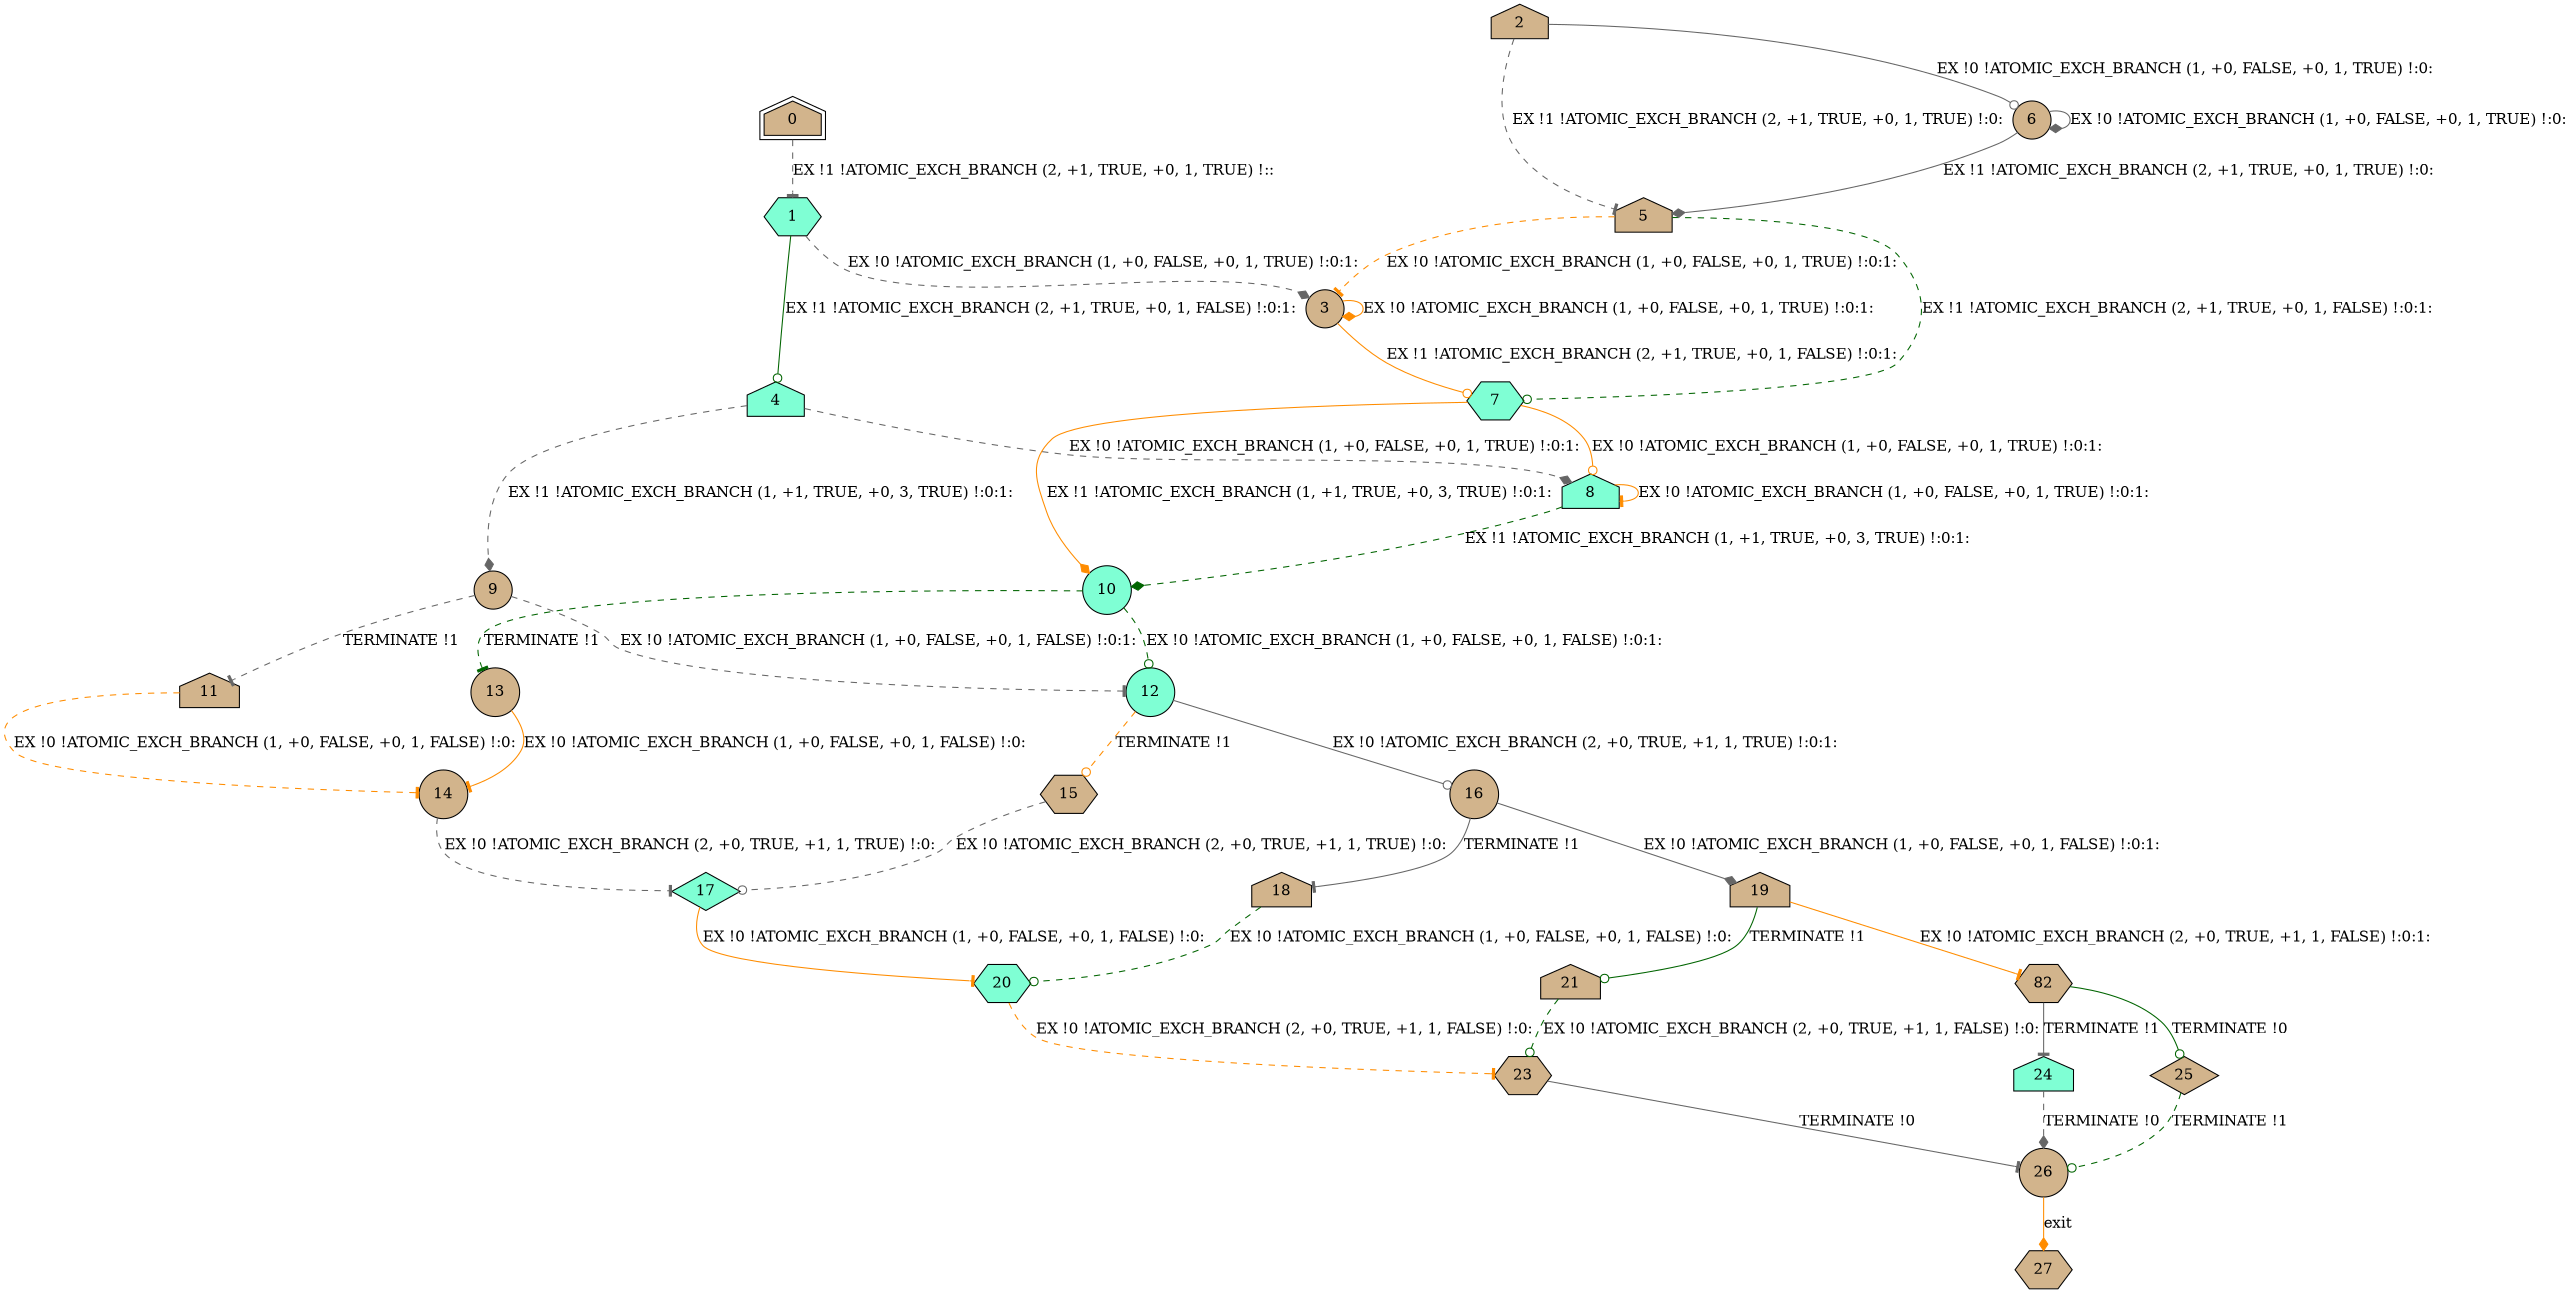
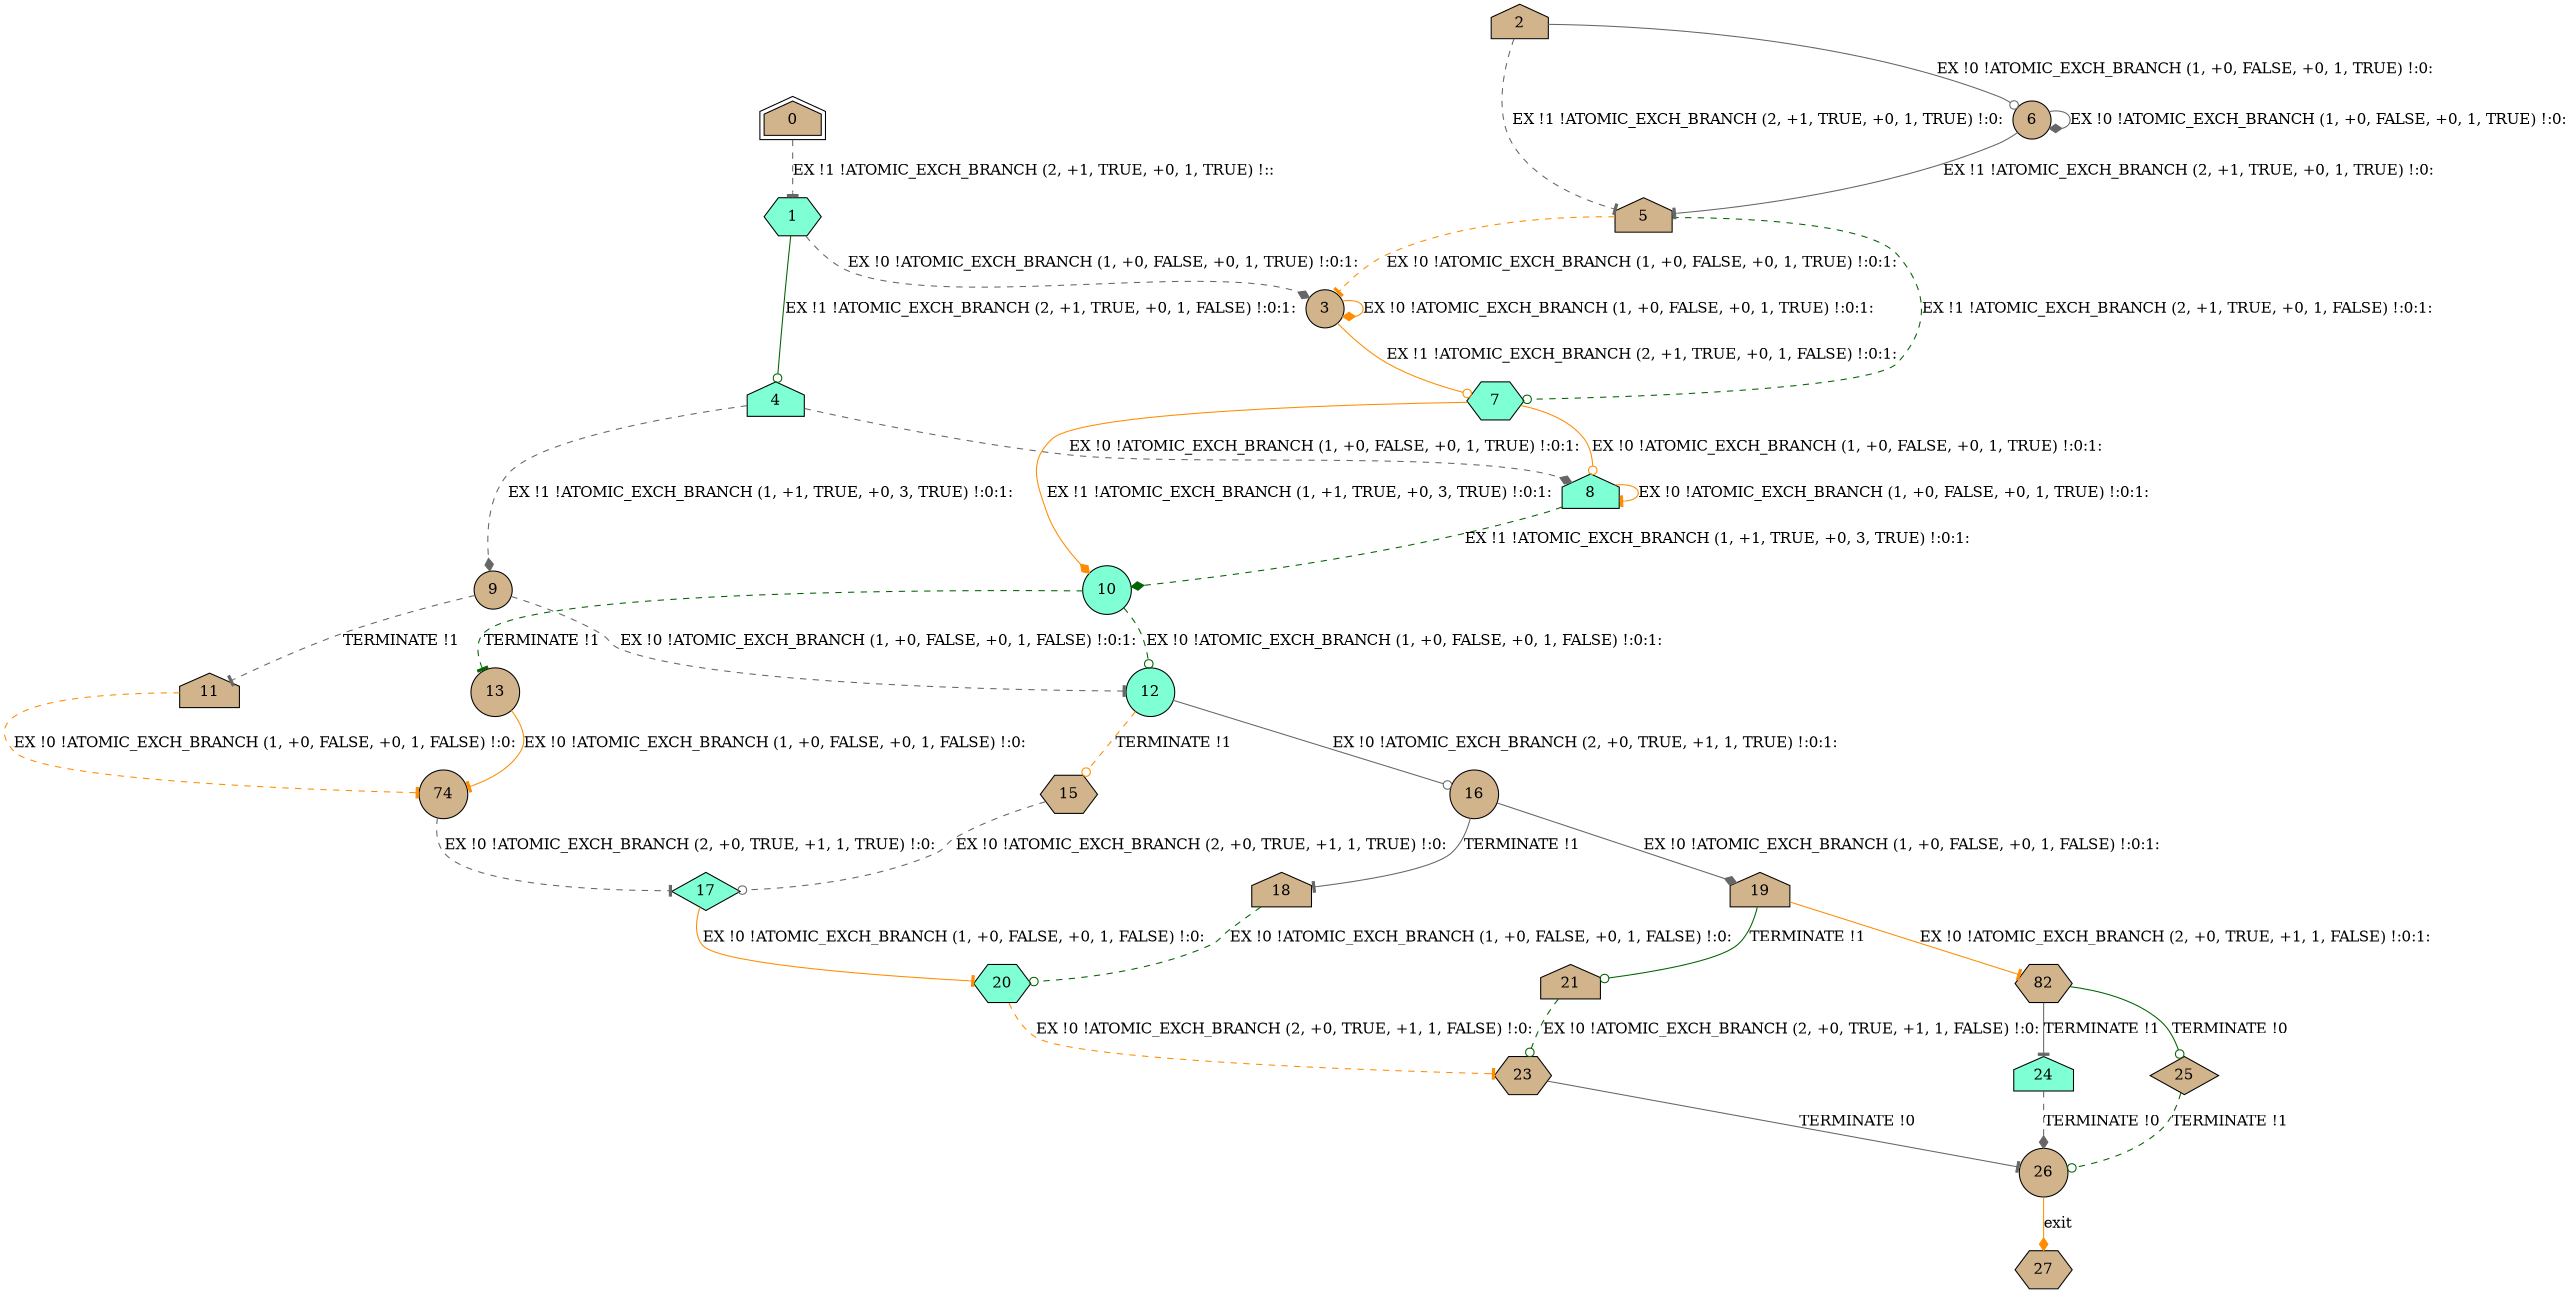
(1855, 187) -> (1851, 187)
(443, 794) -> (443, 794)
